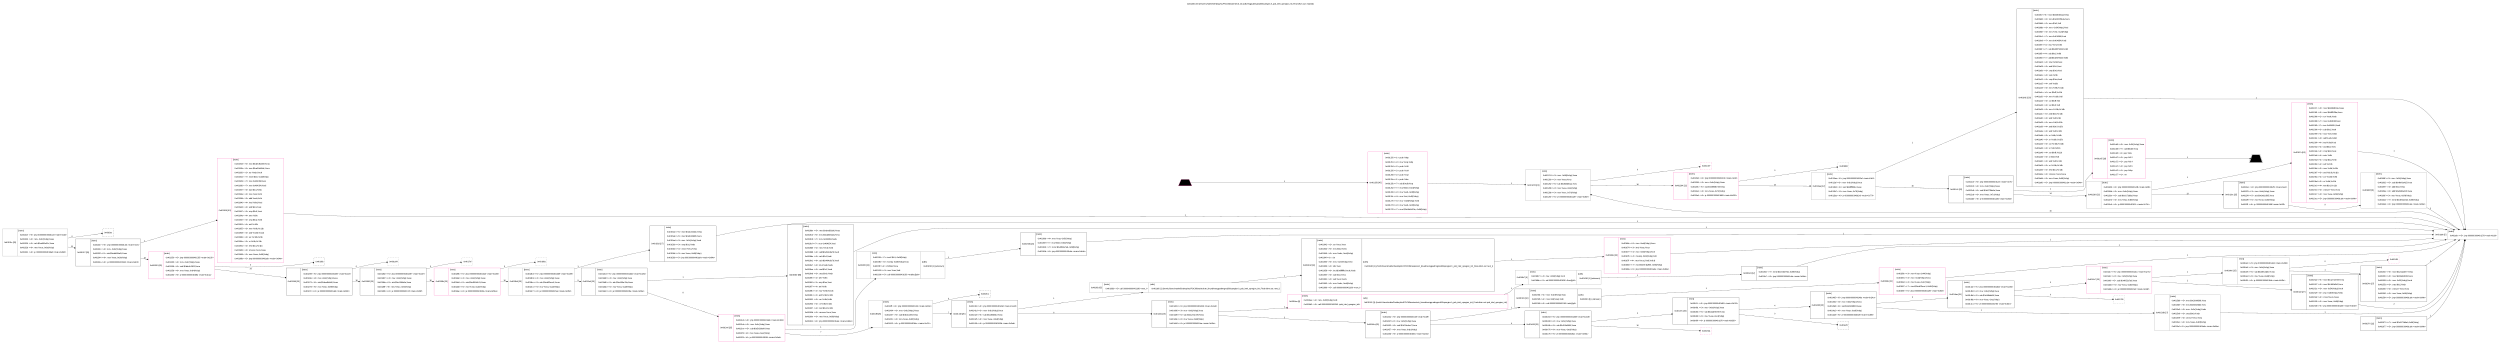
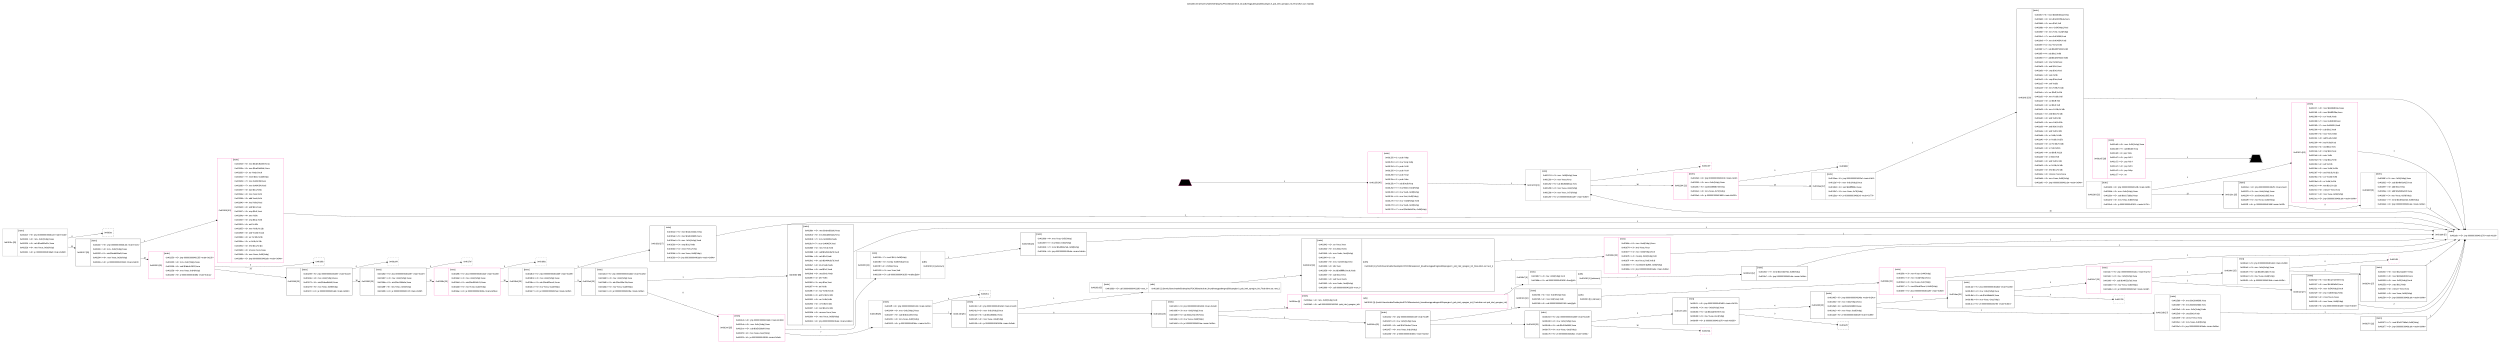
(1981, 189) -> none
